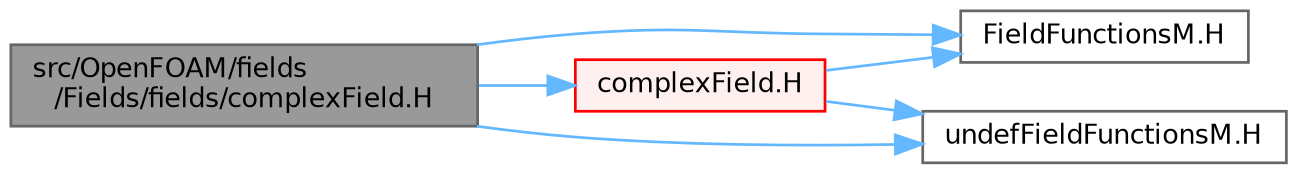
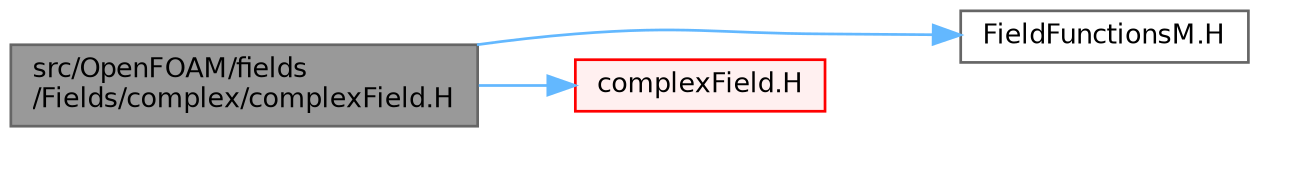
(880, 64) -> none
(244, 85) -> (244, 85)
(1105, 137) -> none
